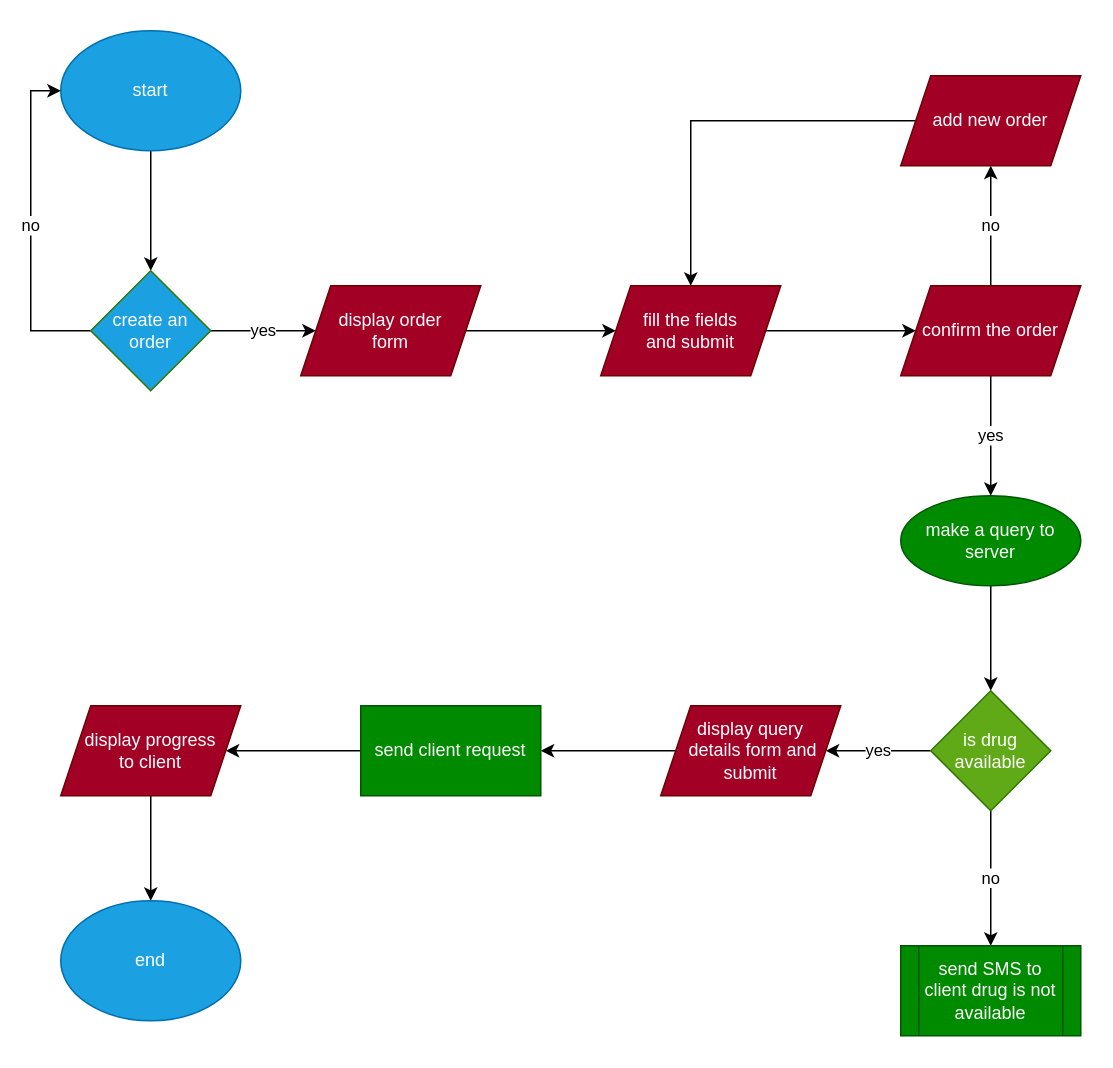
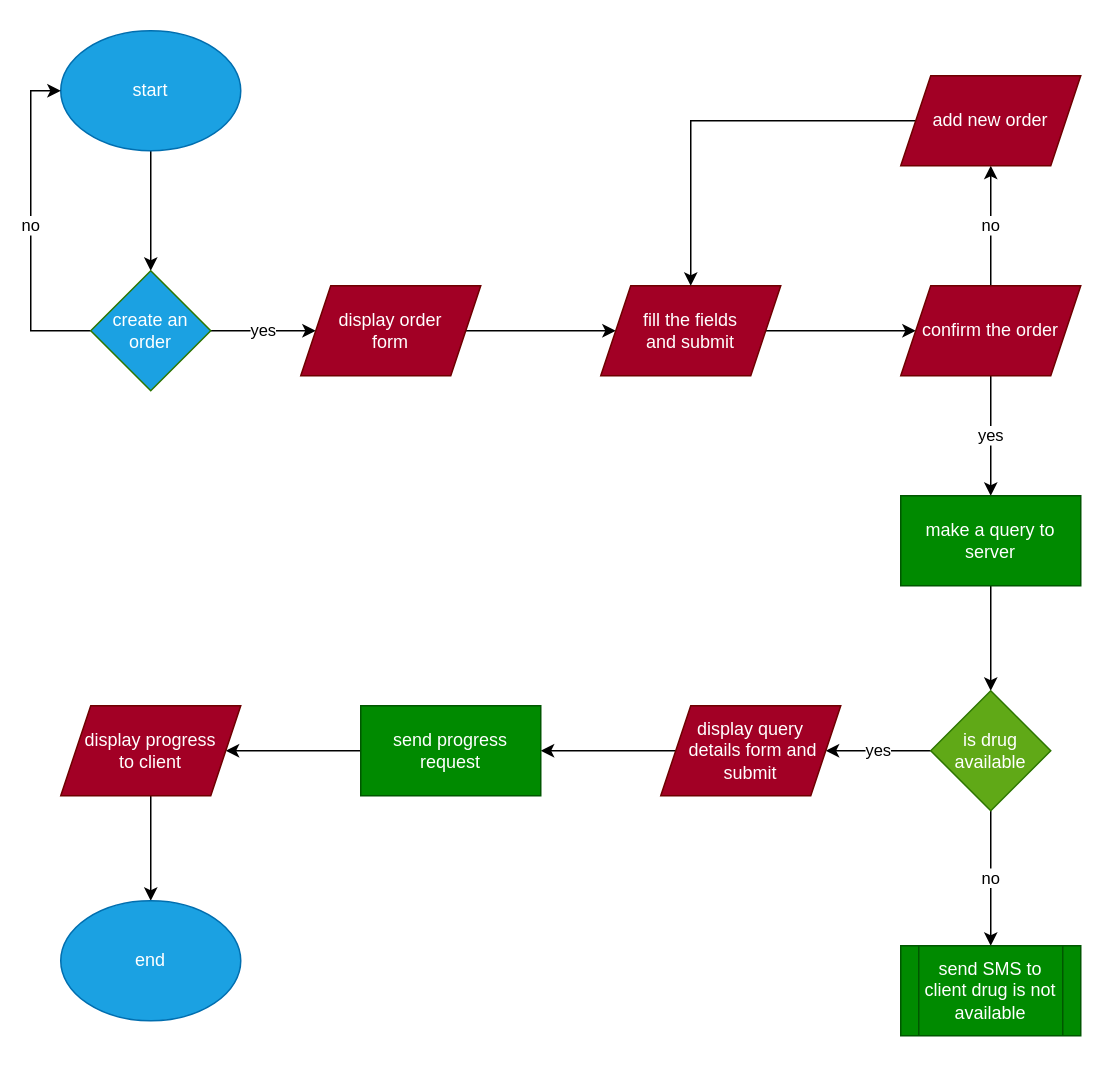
(991, 541) -> (991, 541)
(451, 751) -> (451, 751)
